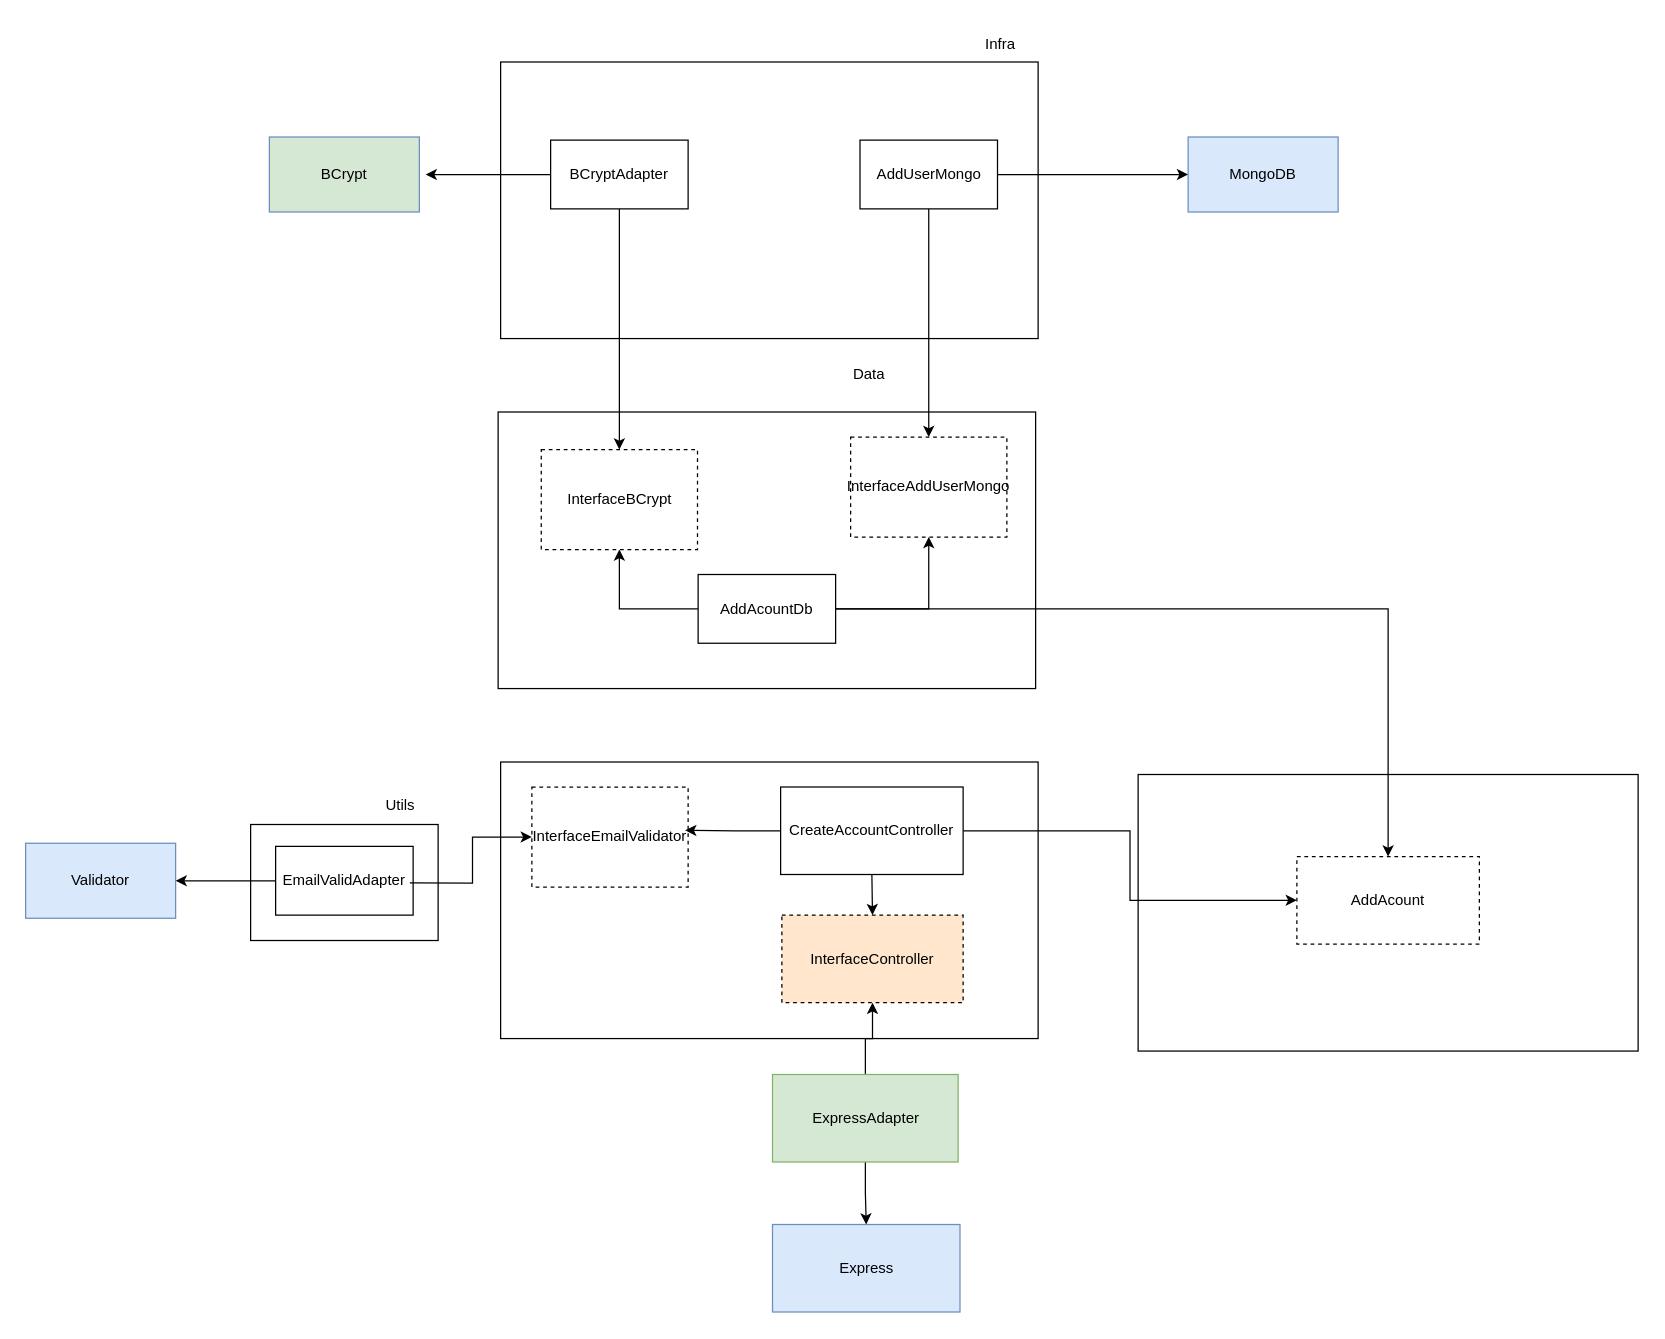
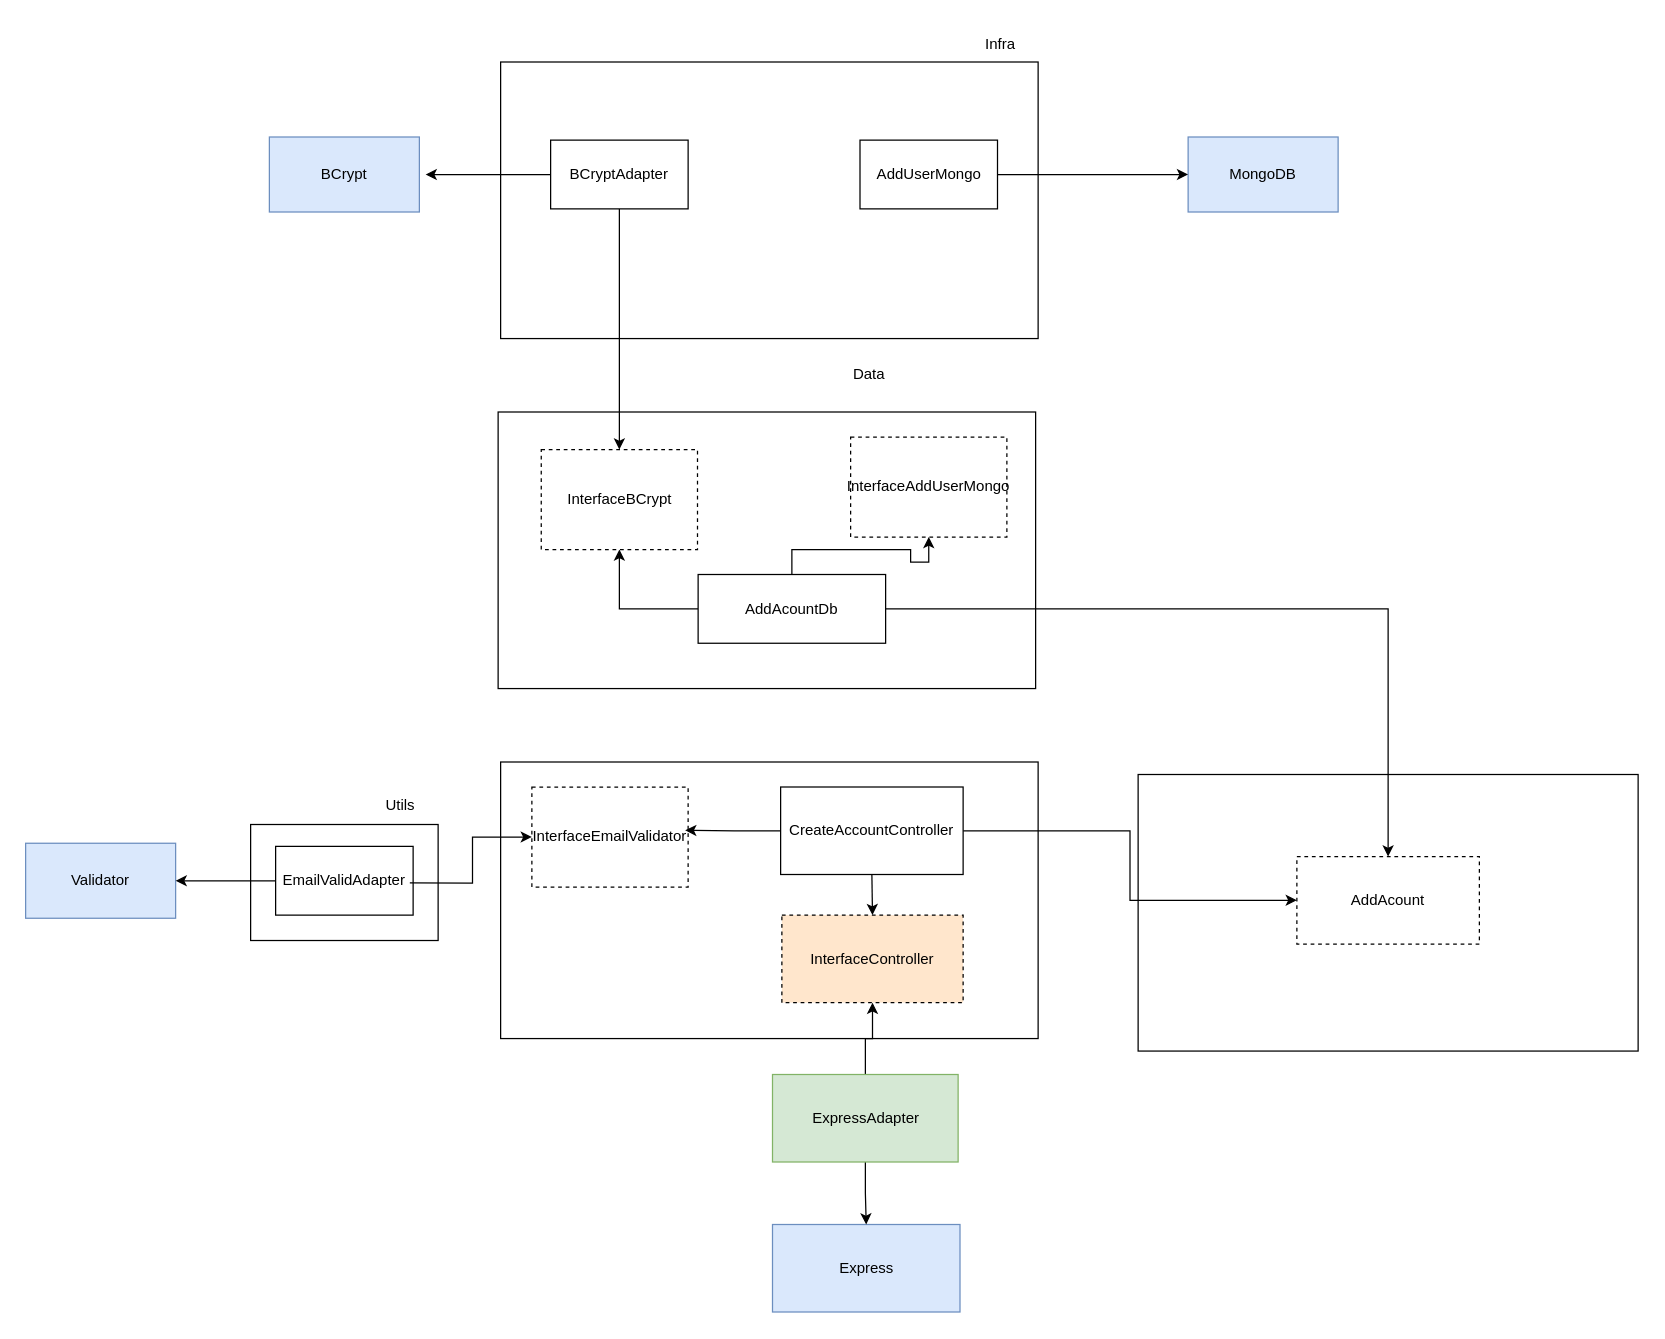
(344, 174) -> (344, 174)
(929, 319) -> none
(767, 609) -> (792, 609)
